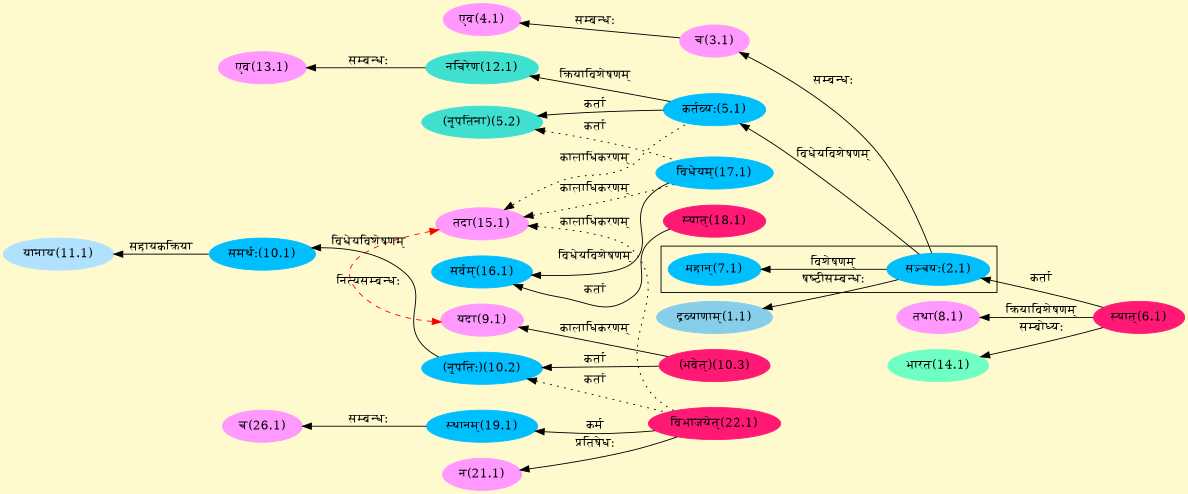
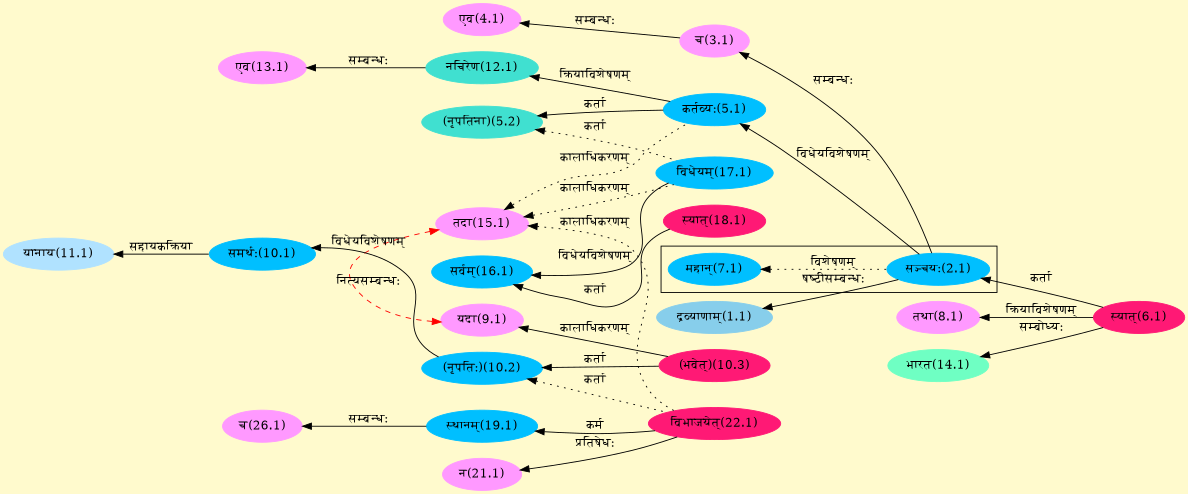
(828, 269) -> (828, 269)
